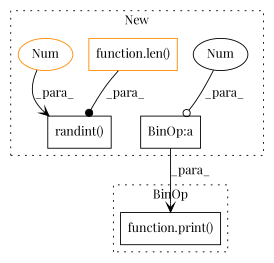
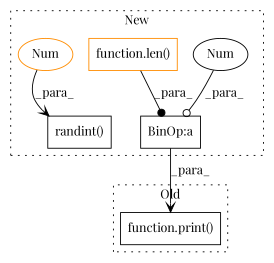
(103, 89) -> (150, 90)
(171, 195) -> (171, 195)
